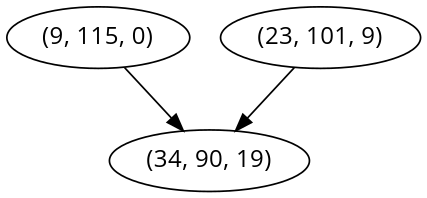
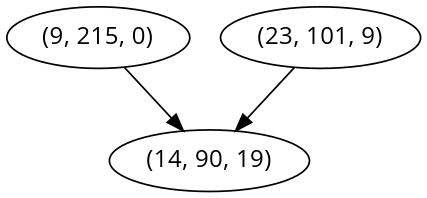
(98, 38) -> (98, 38)
(209, 161) -> (209, 161)
